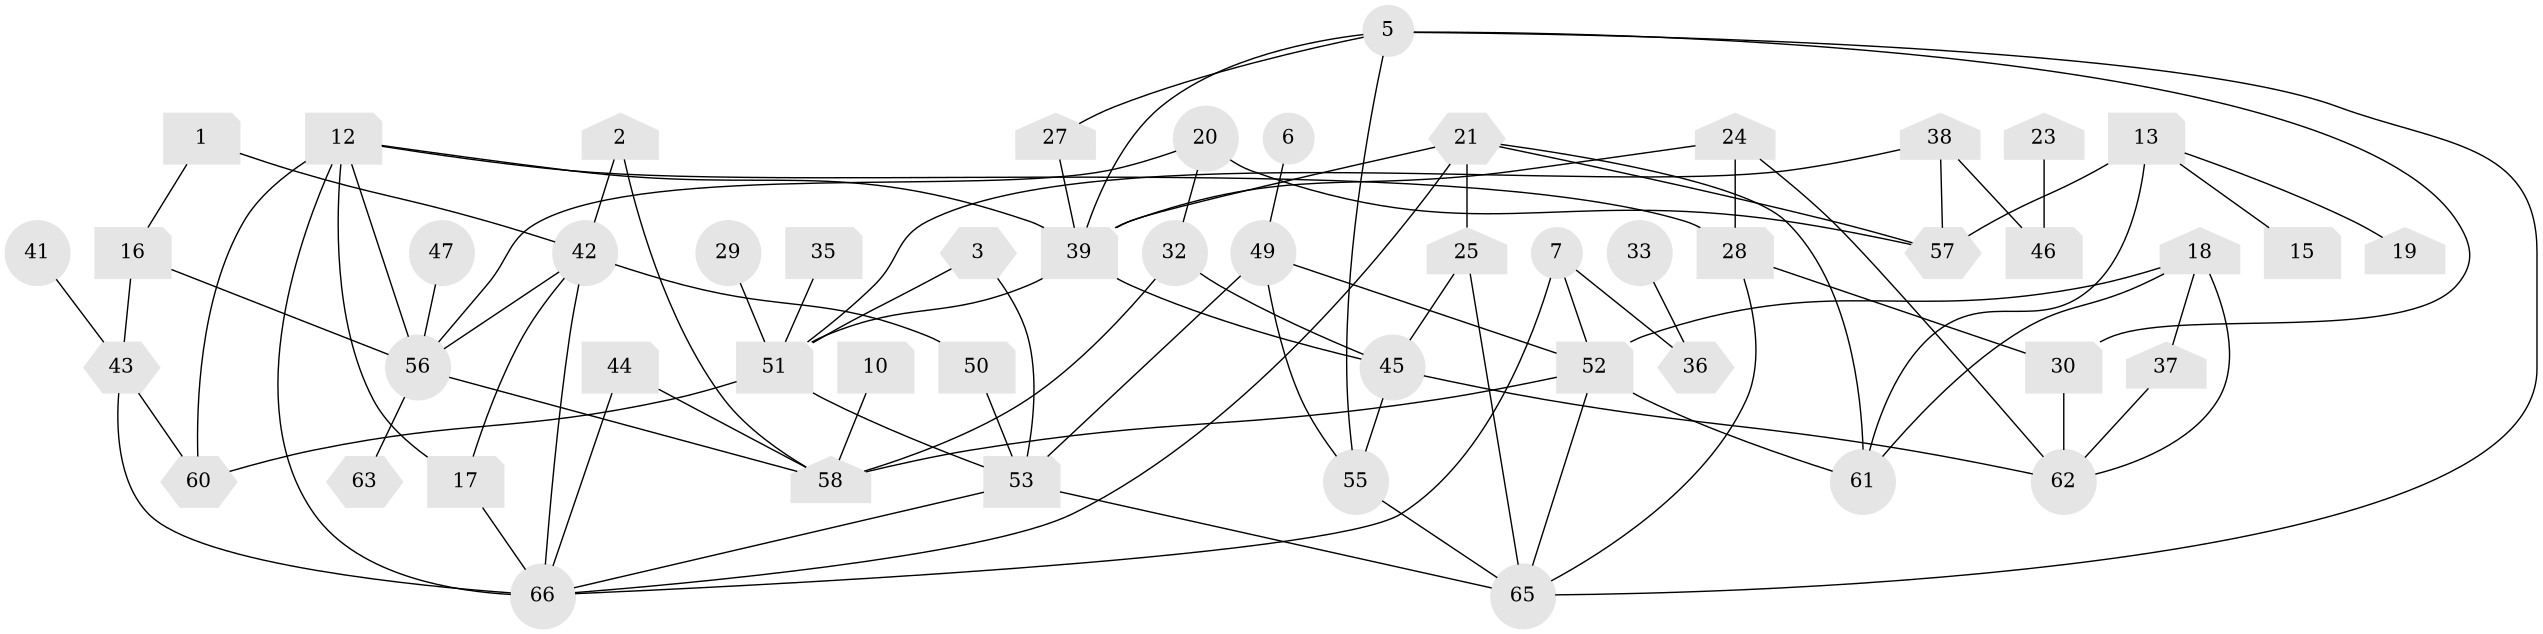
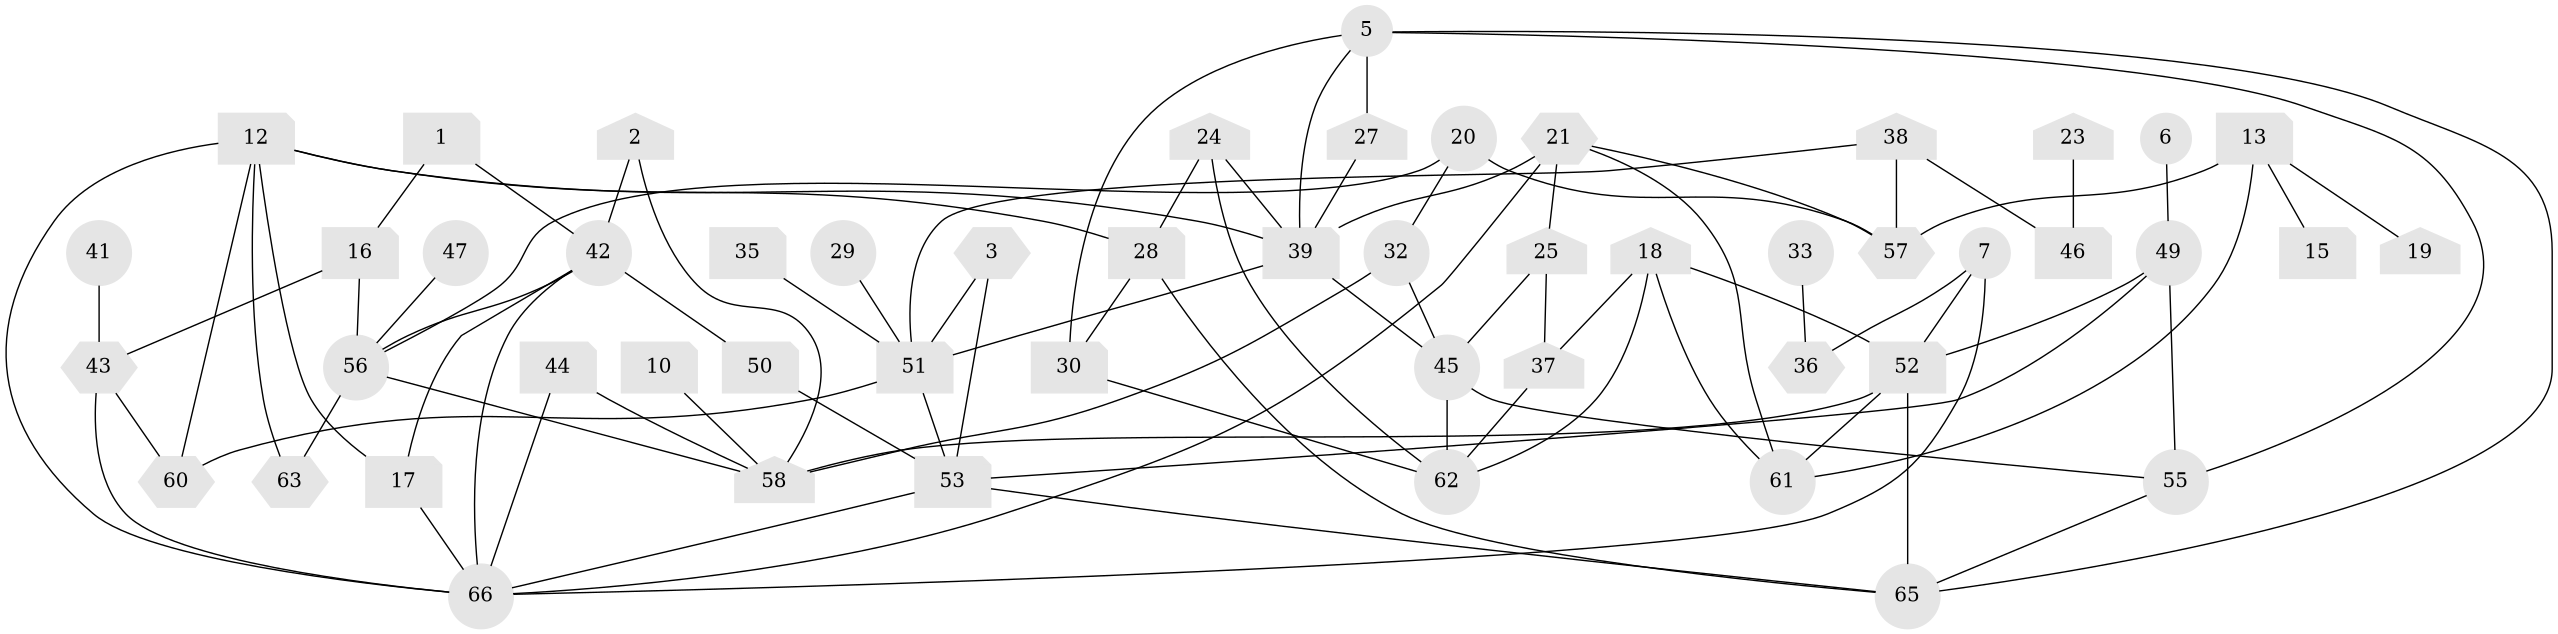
(380, 251) -> (254, 312)
(1495, 427) -> (1545, 308)
